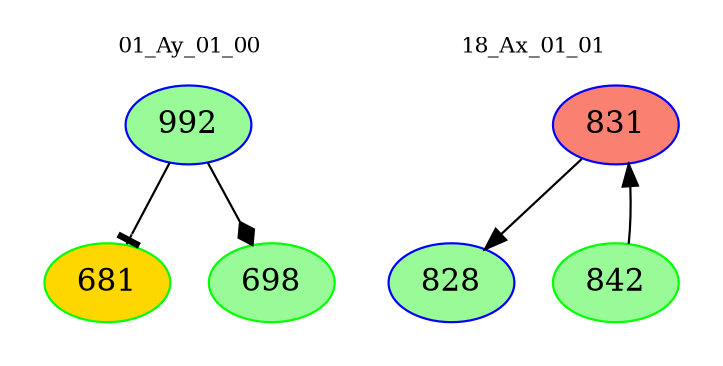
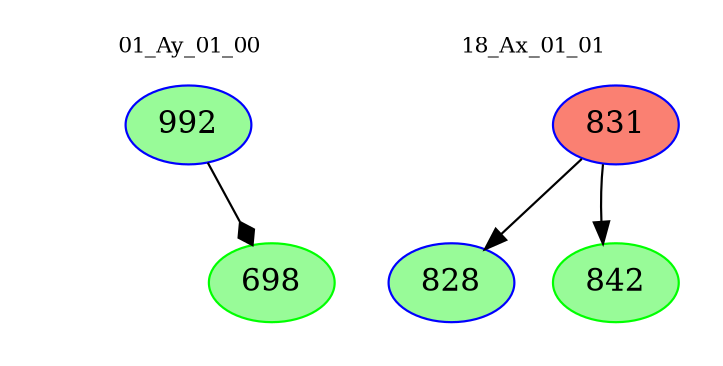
(630, 215) -> (601, 193)
(107, 283) -> none
